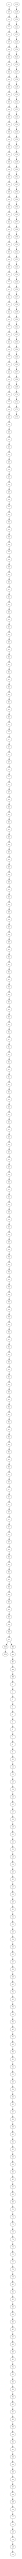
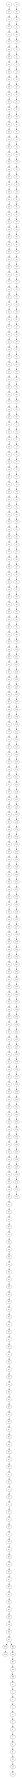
none -> (17, 777)
(13, 1782) -> none
